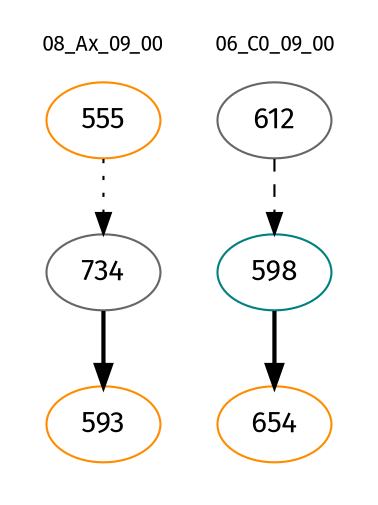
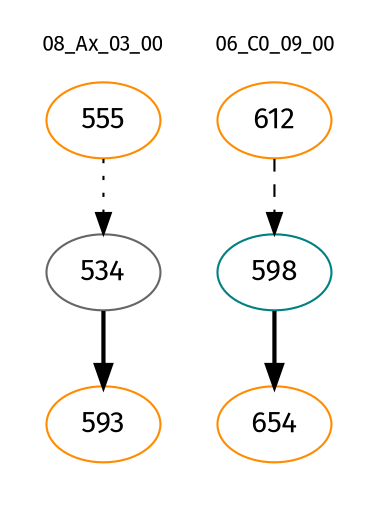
(103, 45) -> (103, 45)
(274, 120) -> (274, 120)
(103, 272) -> (103, 272)
